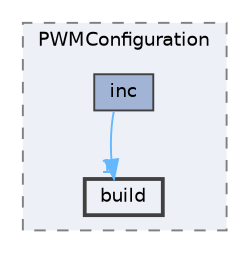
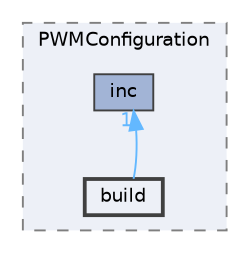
(111, 135) -> (136, 155)
